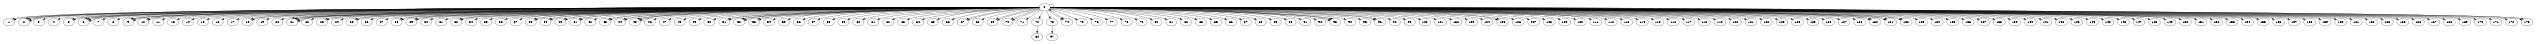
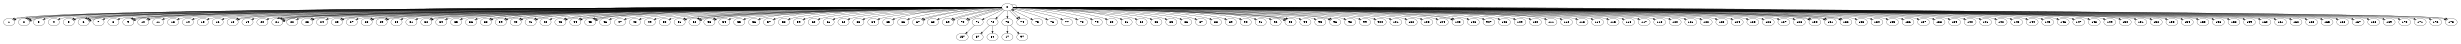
(780, 8) -> (986, 29)
(639, 9) -> (1007, 29)
(1669, 10) -> (971, 29)
(367, 22) -> none
(1425, 22) -> (1380, 22)
(1720, 22) -> none
(1984, 22) -> (1924, 22)
